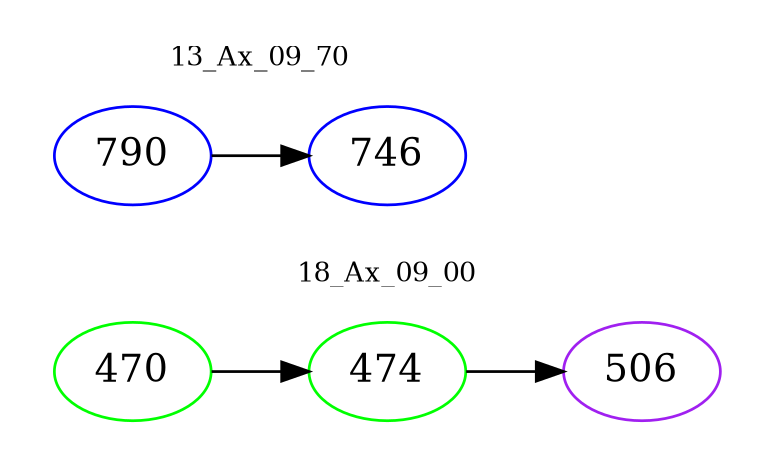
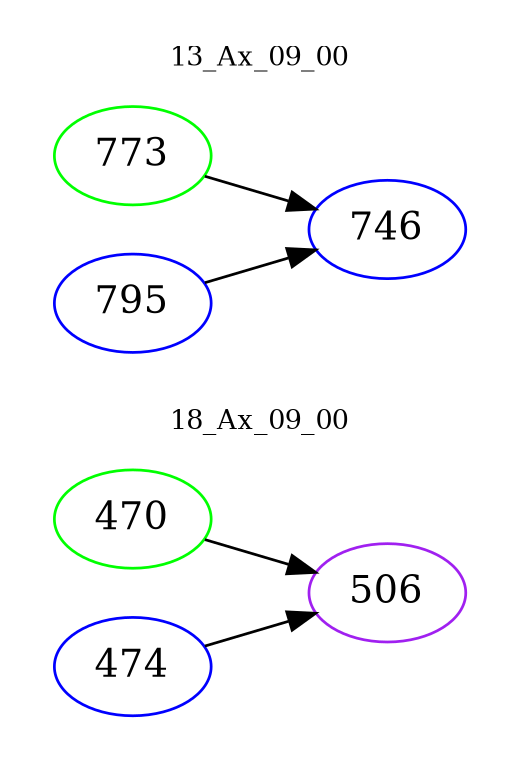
(260, 59) -> (260, 59)
none -> (133, 156)
(133, 156) -> (133, 303)
(246, 372) -> (247, 552)
(387, 372) -> (133, 667)
